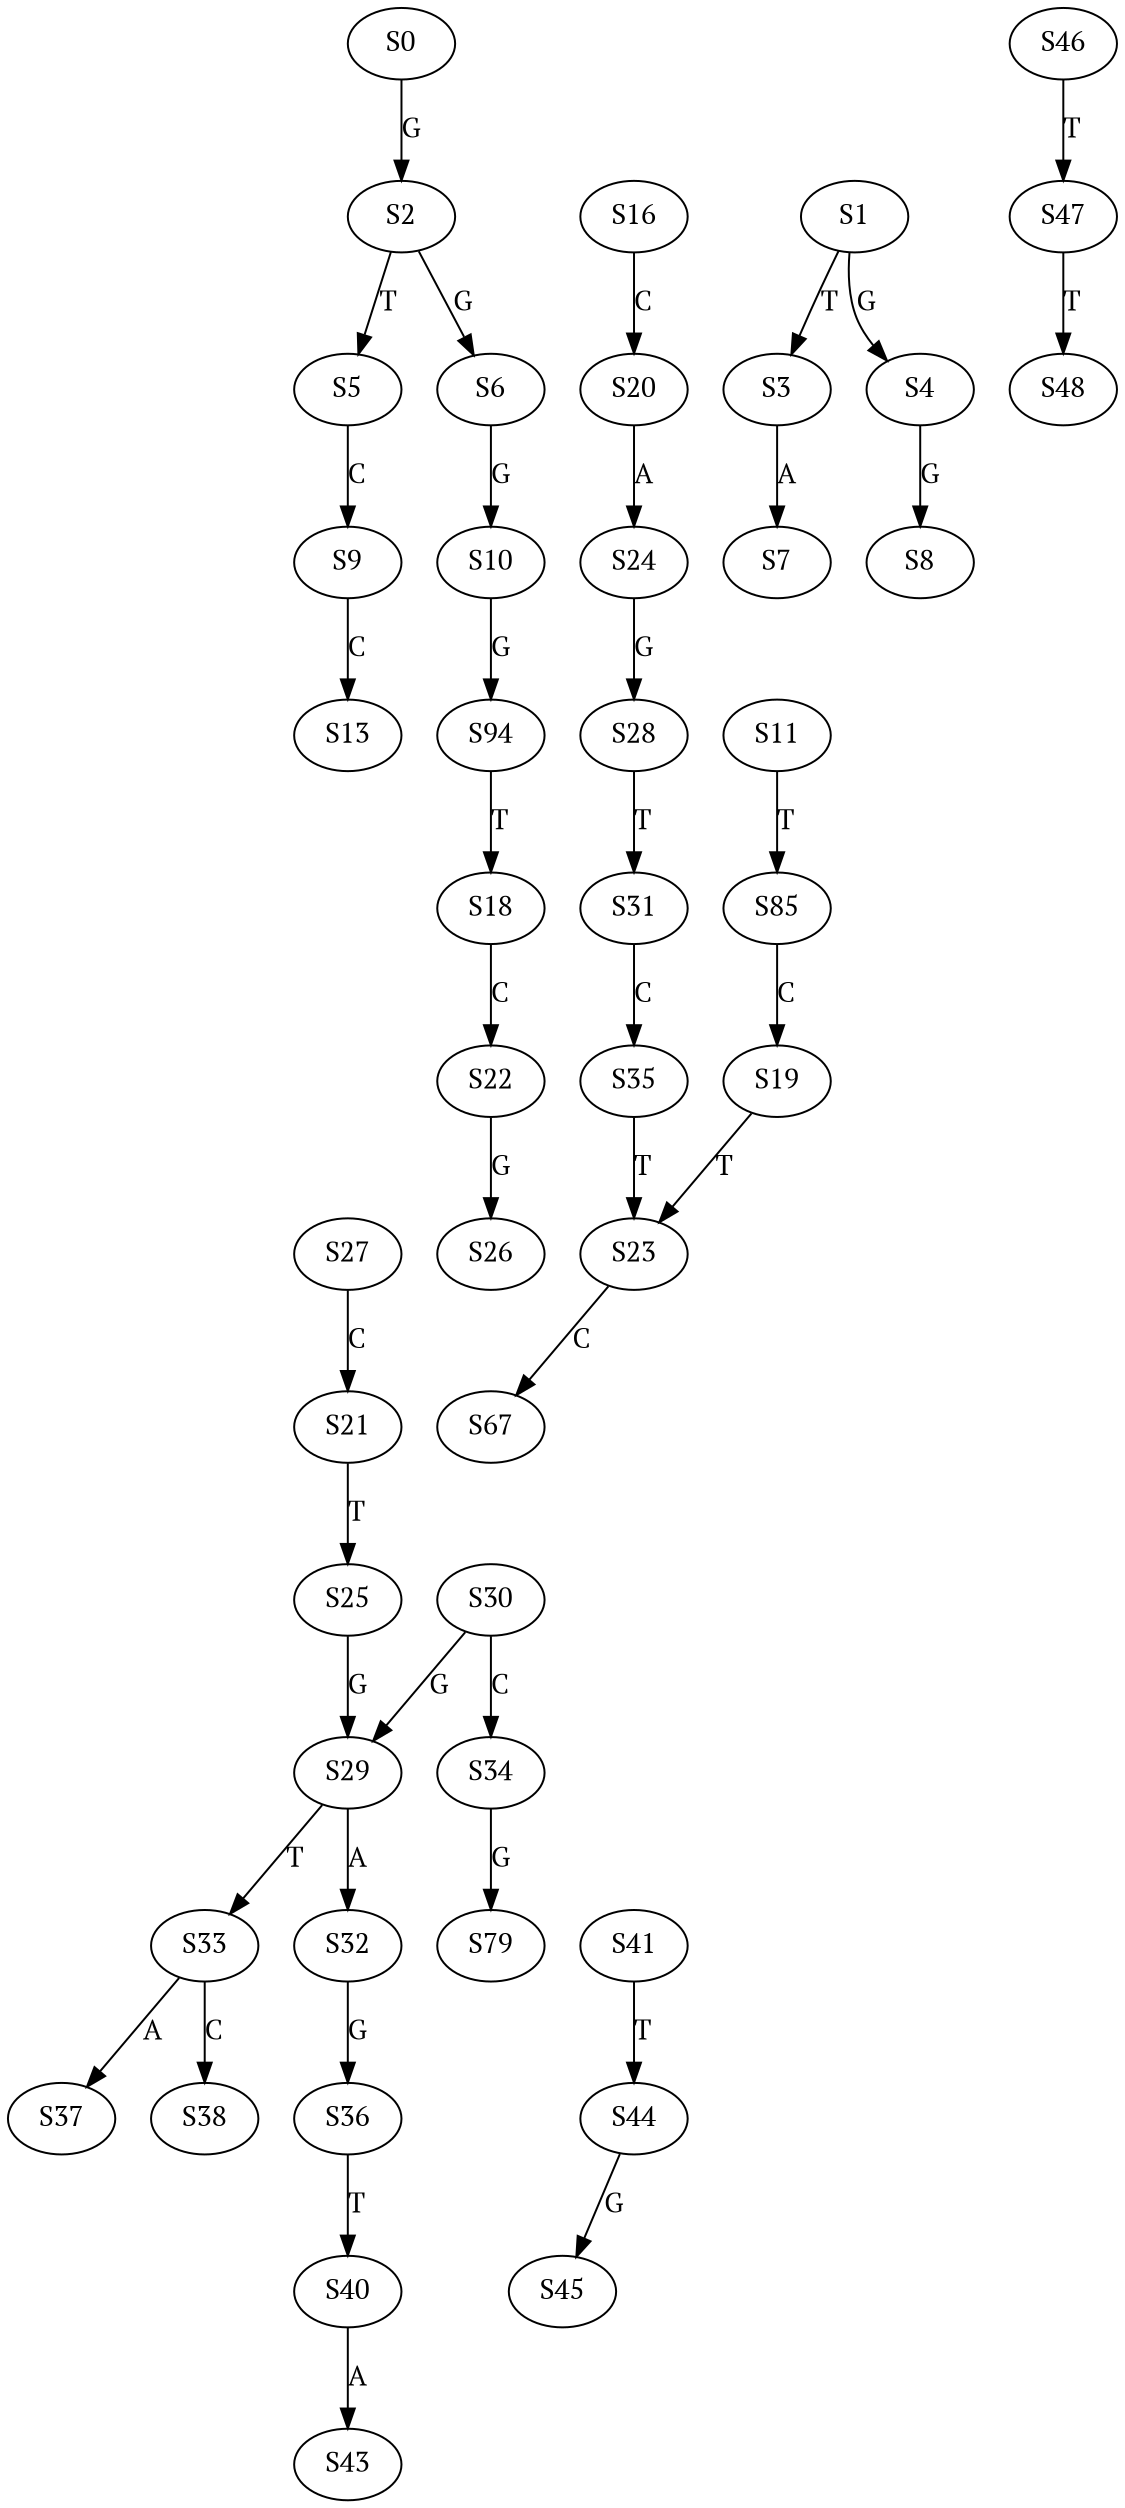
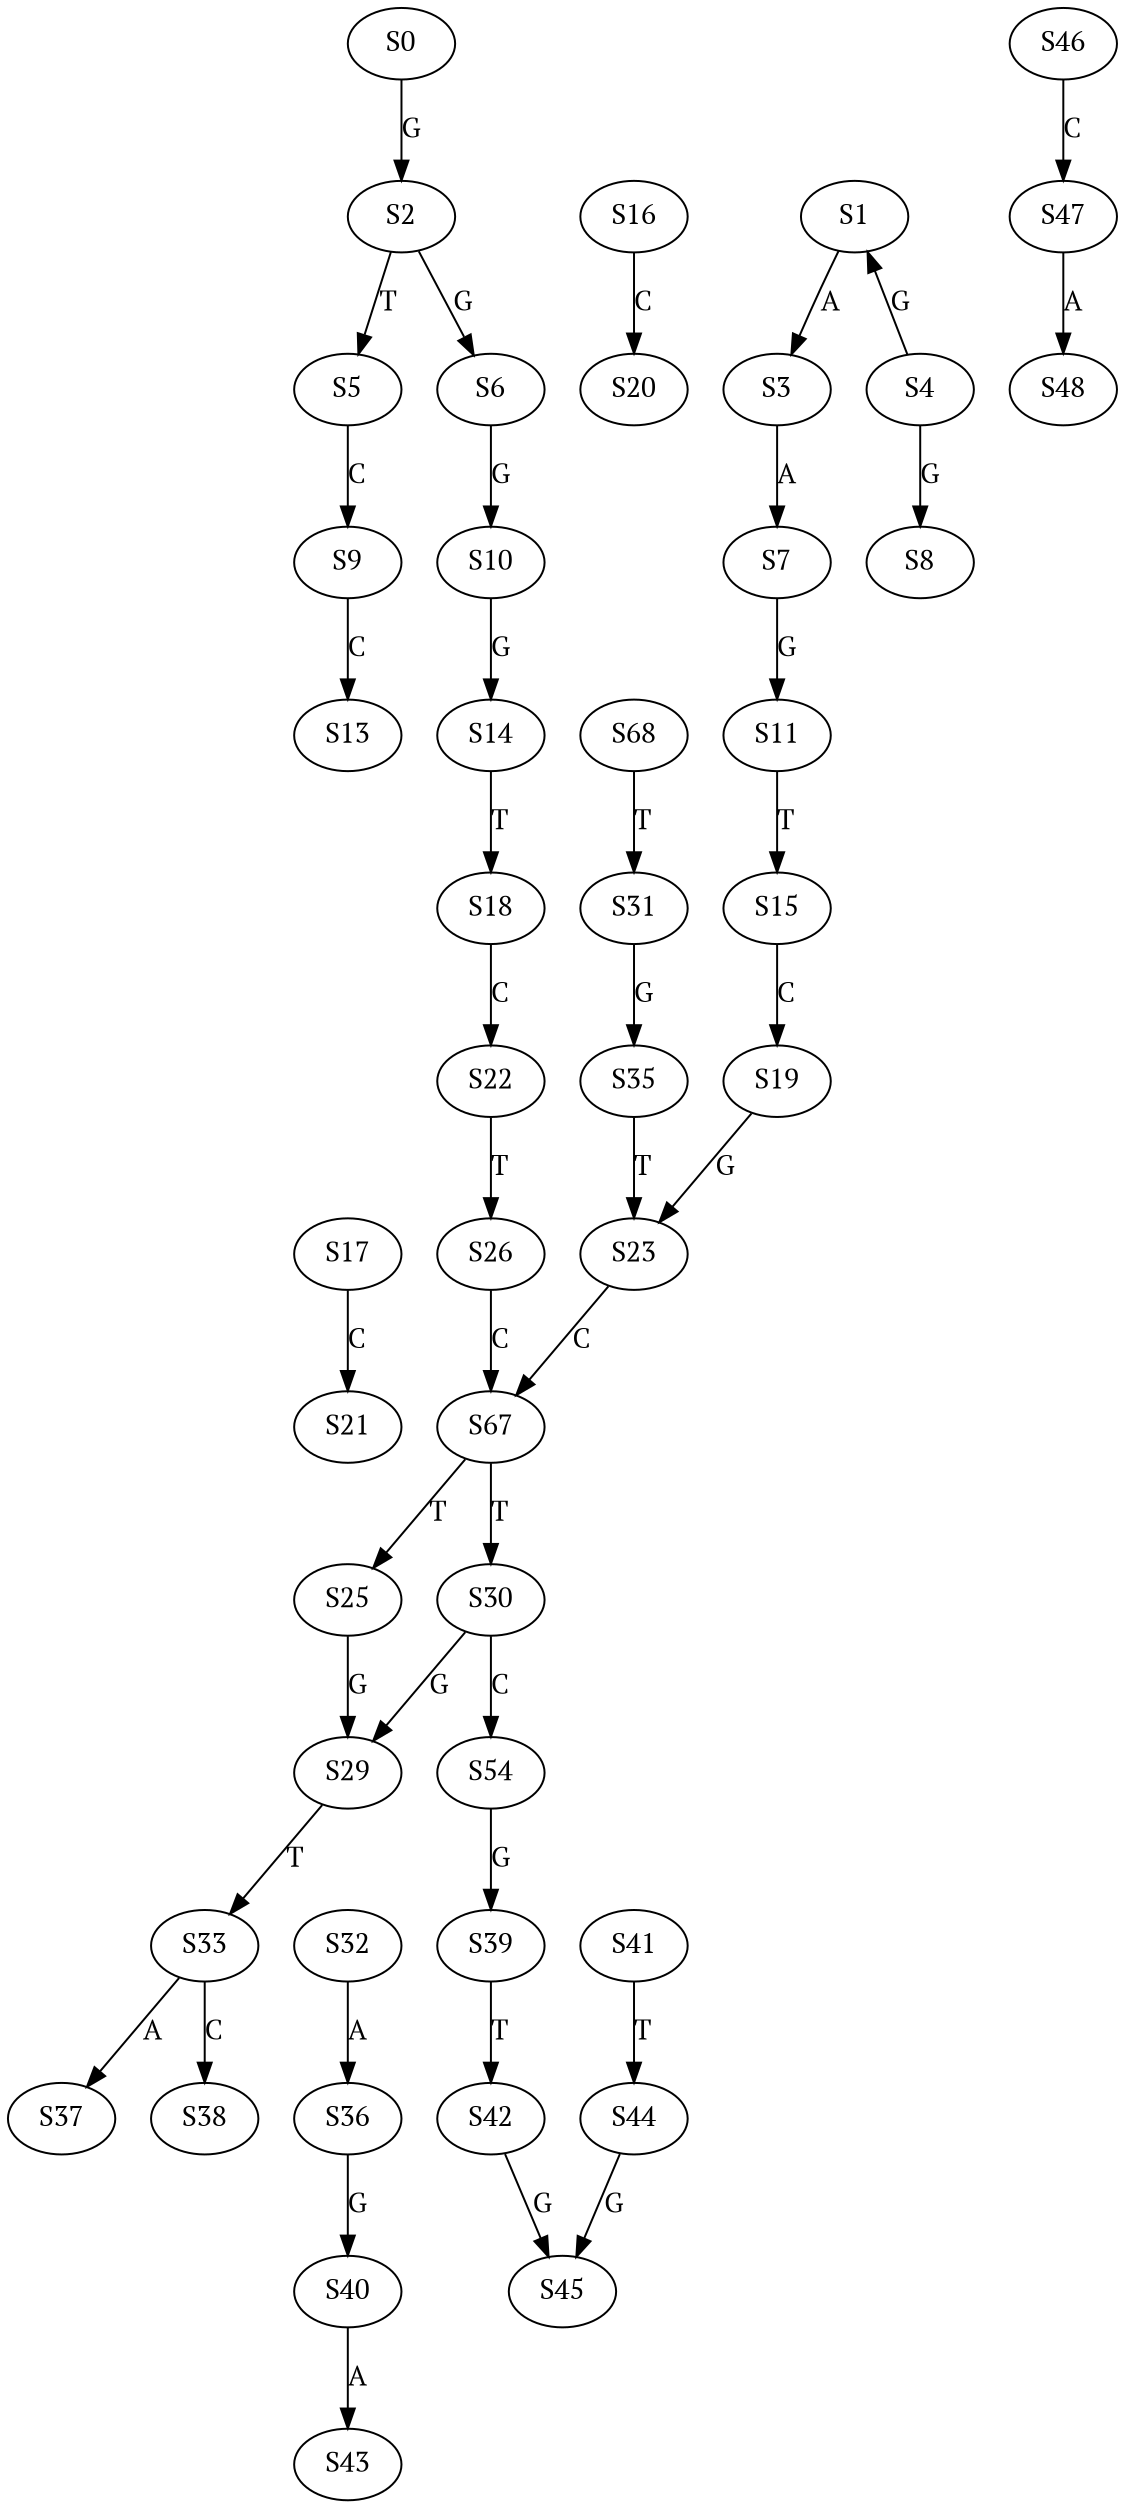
(1073, 130) -> (1073, 130)
(852, 302) -> (891, 312)
(831, 303) -> (831, 303)
(1073, 303) -> (1073, 303)
(634, 562) -> none
none -> (777, 639)
(491, 735) -> (491, 735)
(634, 735) -> (634, 735)
(777, 908) -> (777, 908)
(644, 995) -> (644, 995)
(501, 1168) -> (501, 1168)
(725, 1168) -> (725, 1168)
(348, 1254) -> (348, 1254)
none -> (491, 1331)
(348, 1504) -> (426, 1506)
none -> (491, 1504)
(491, 1773) -> (491, 1773)
(348, 1849) -> none
(491, 1946) -> (491, 1946)
(358, 2032) -> (358, 2032)
none -> (491, 2119)
(358, 2205) -> (358, 2205)
